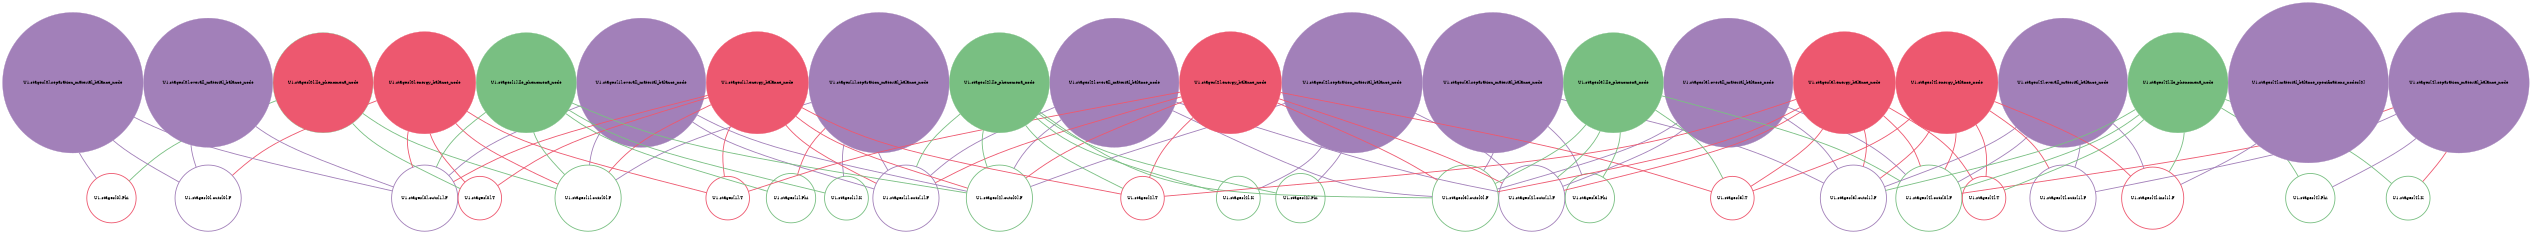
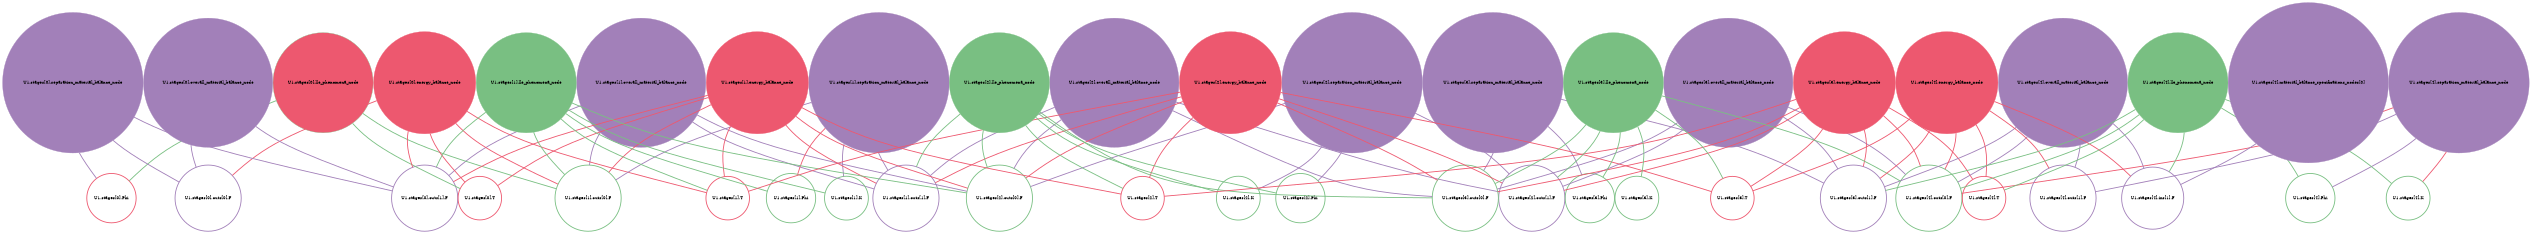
none -> (631, 160)
none -> (1637, 198)
(2153, 198) -> (2153, 198)
